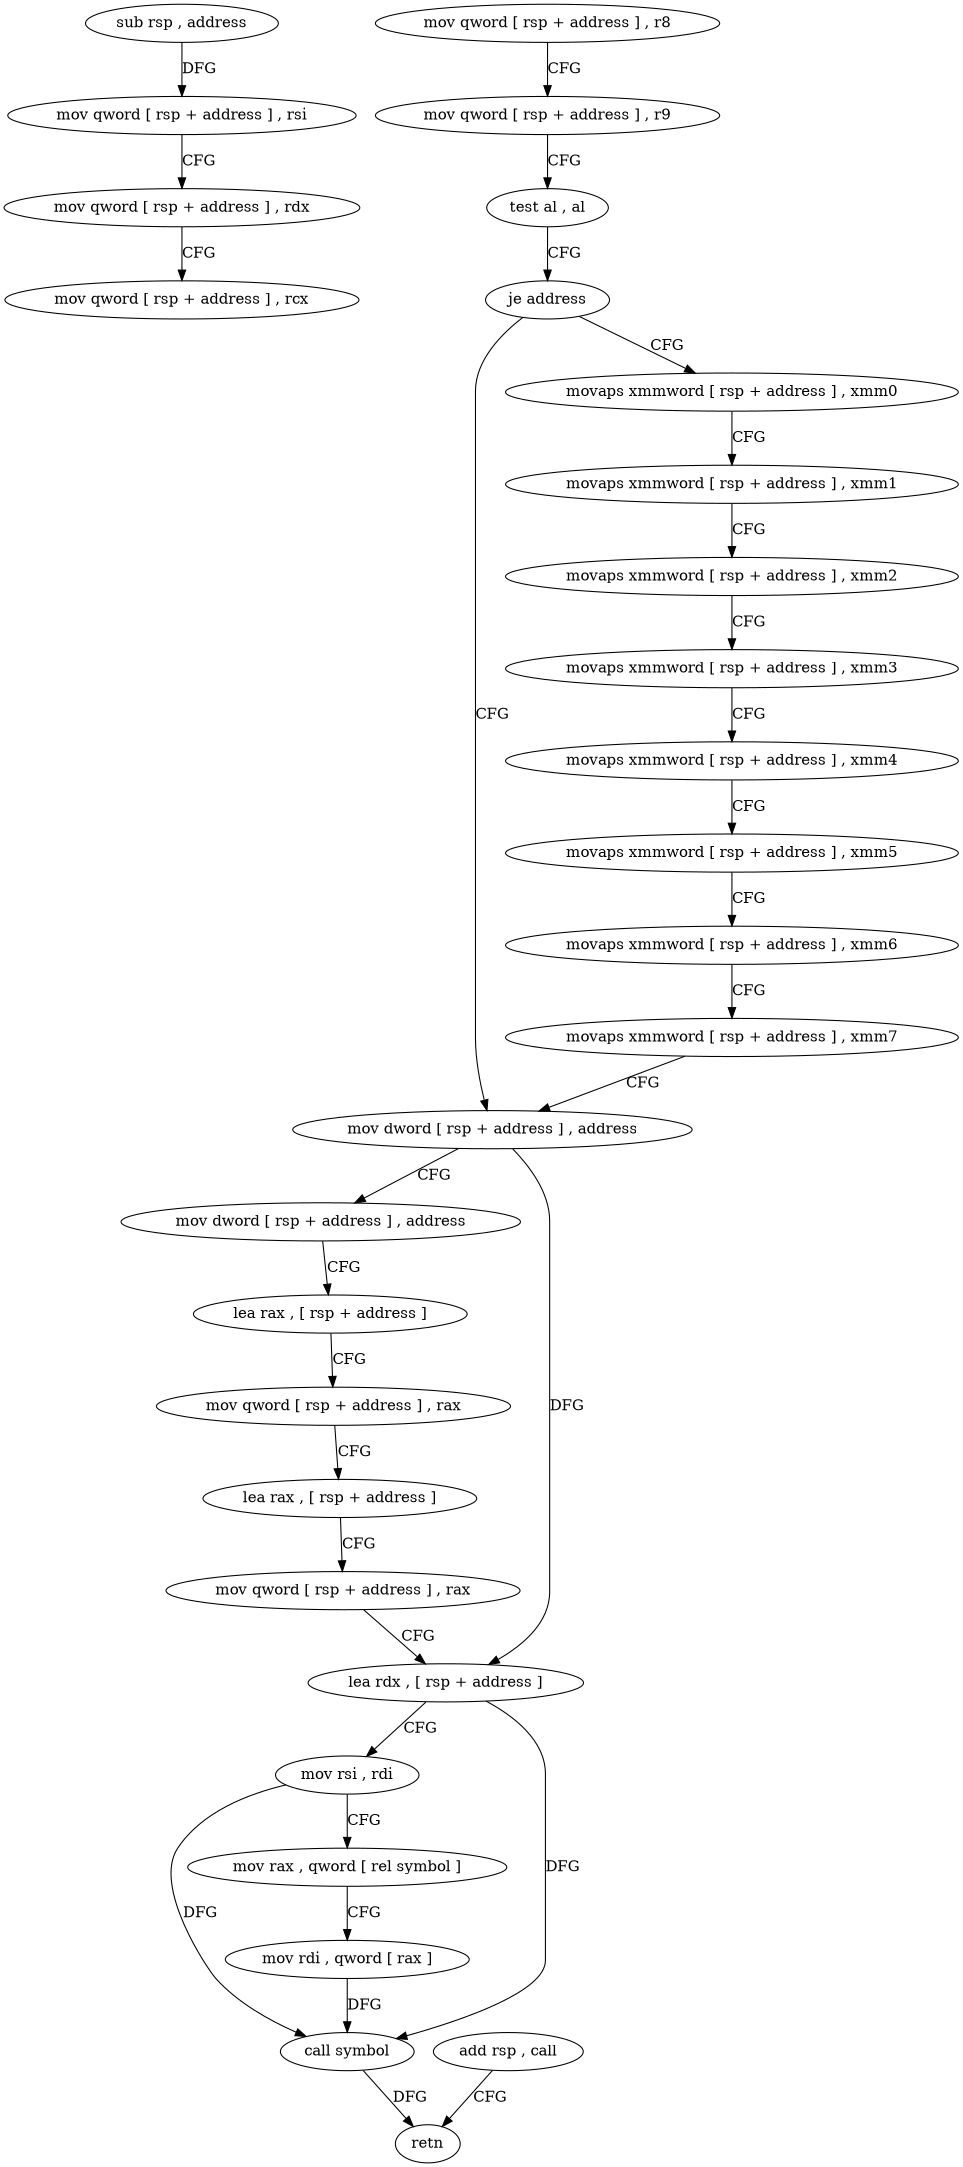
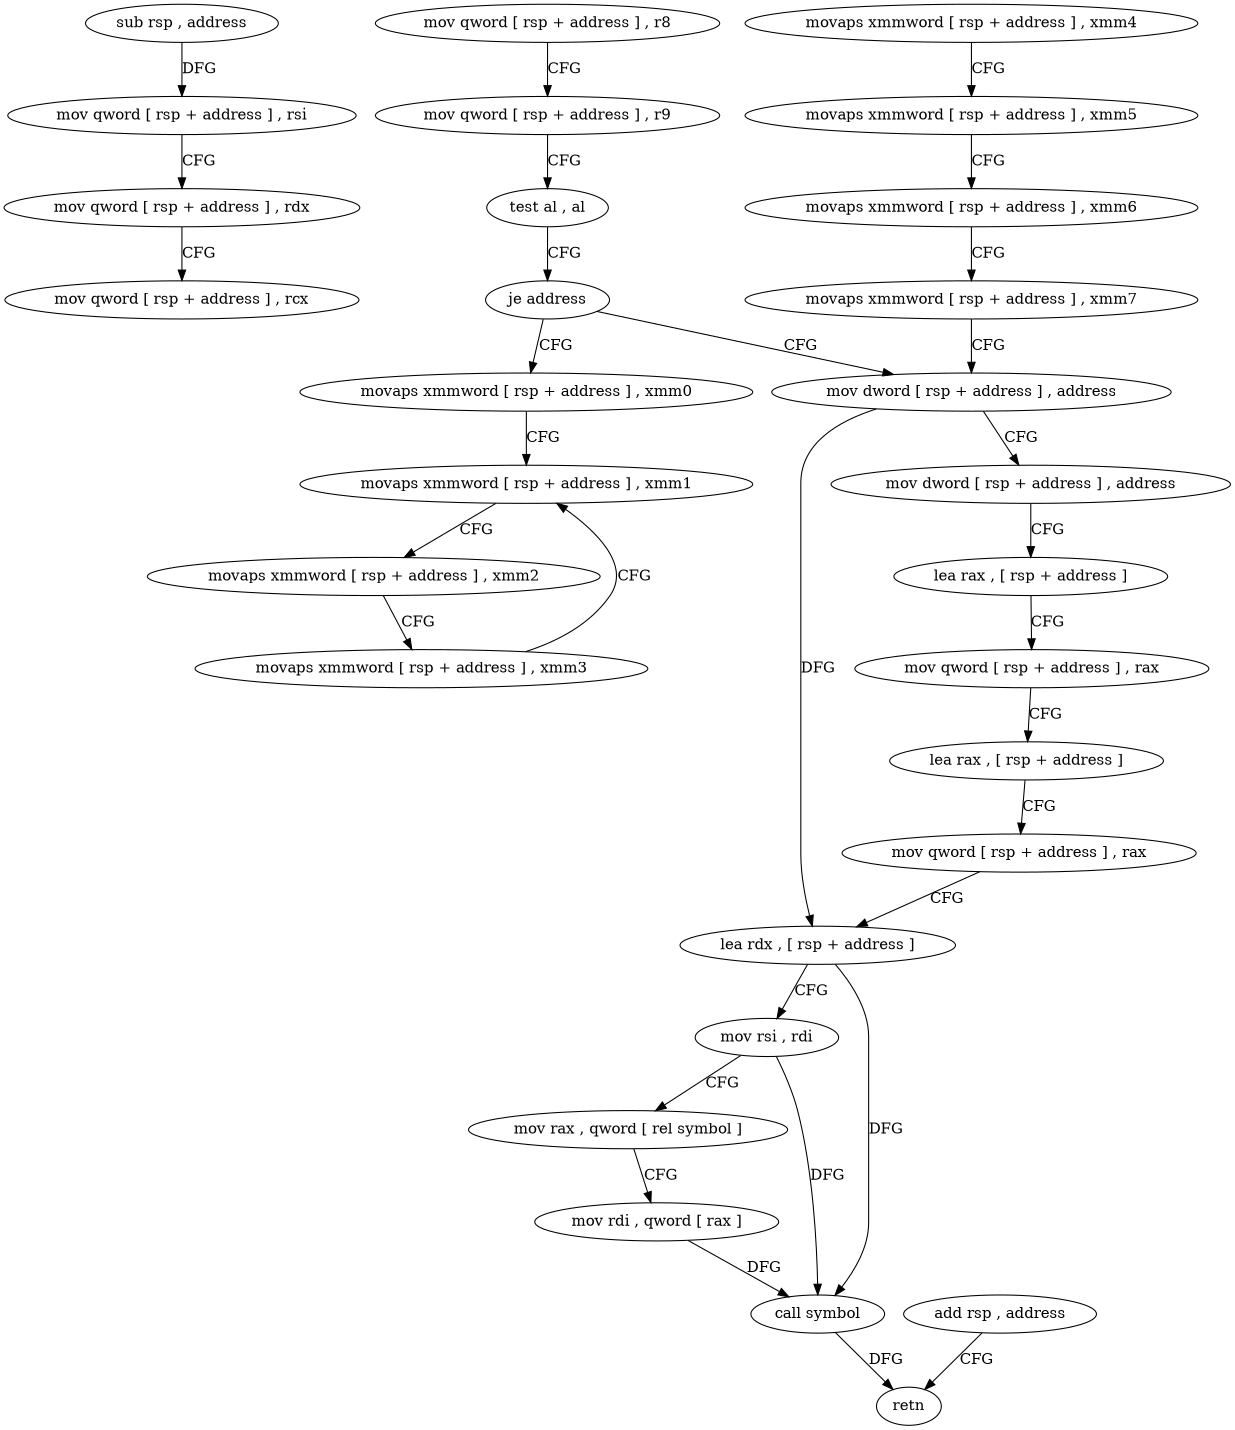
(732, 709) -> (611, 594)
(508, 2052) -> (1000, 1314)
